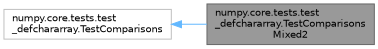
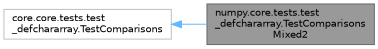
(88, 24) -> (88, 24)
